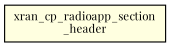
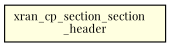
(85, 24) -> (85, 24)
